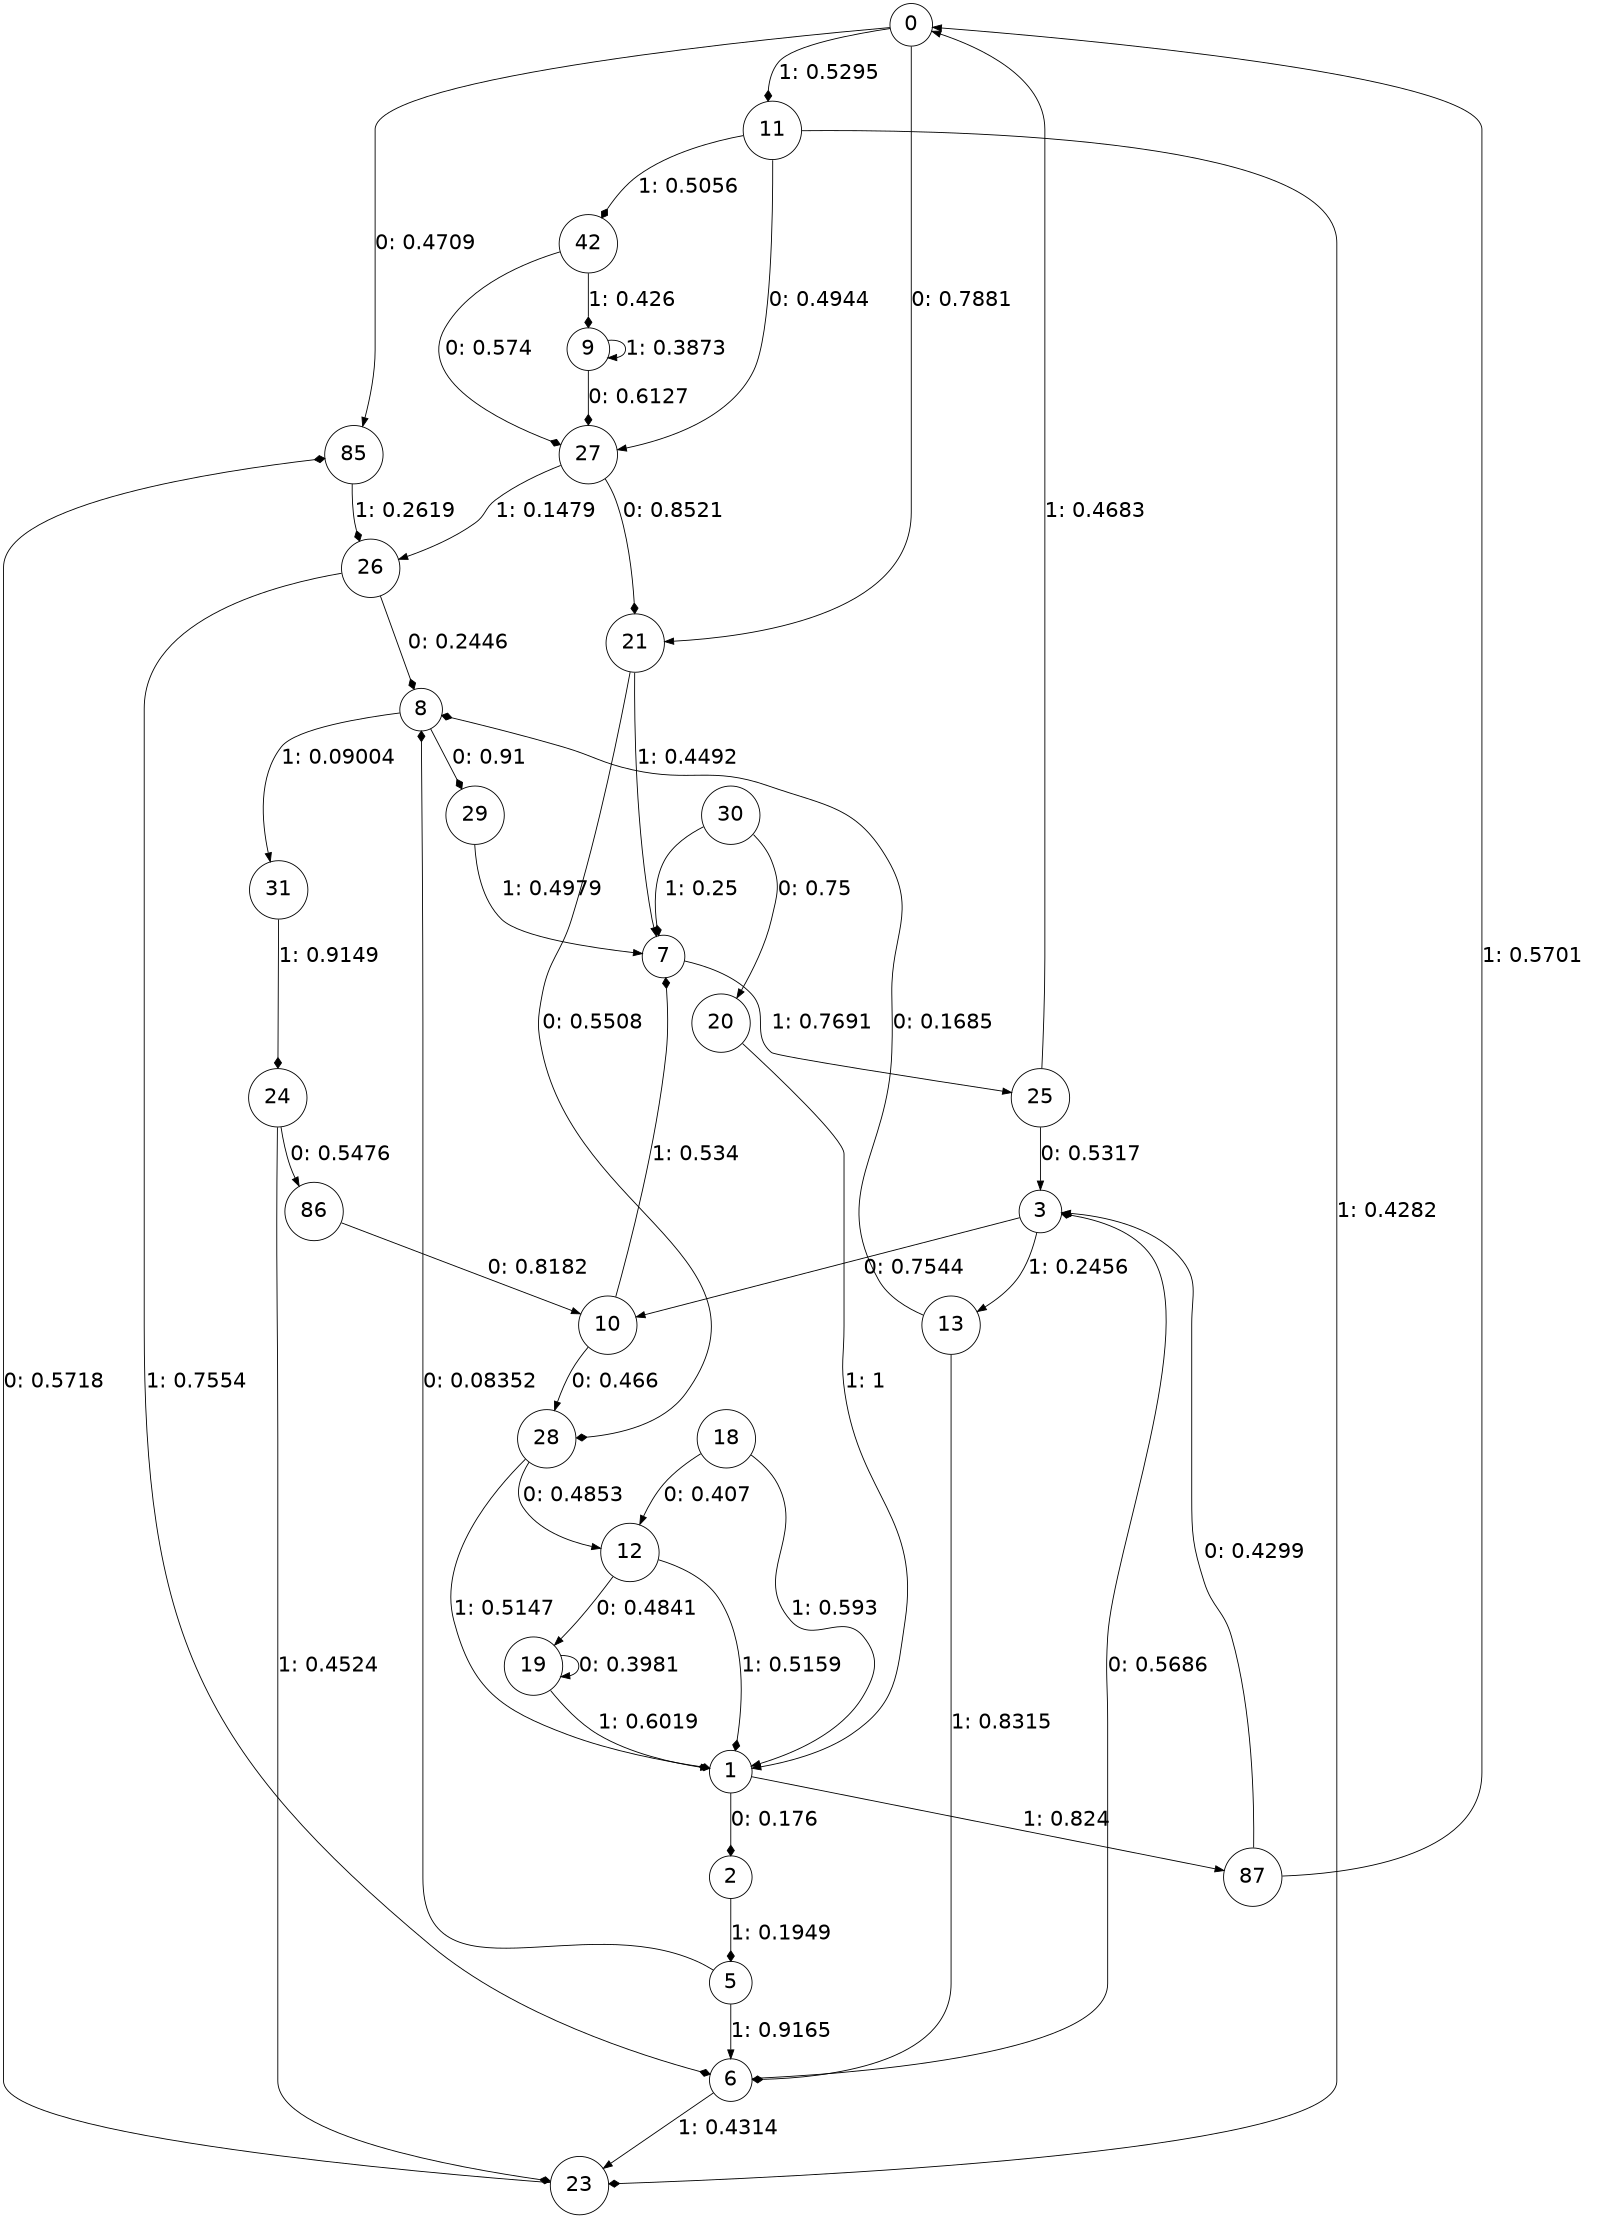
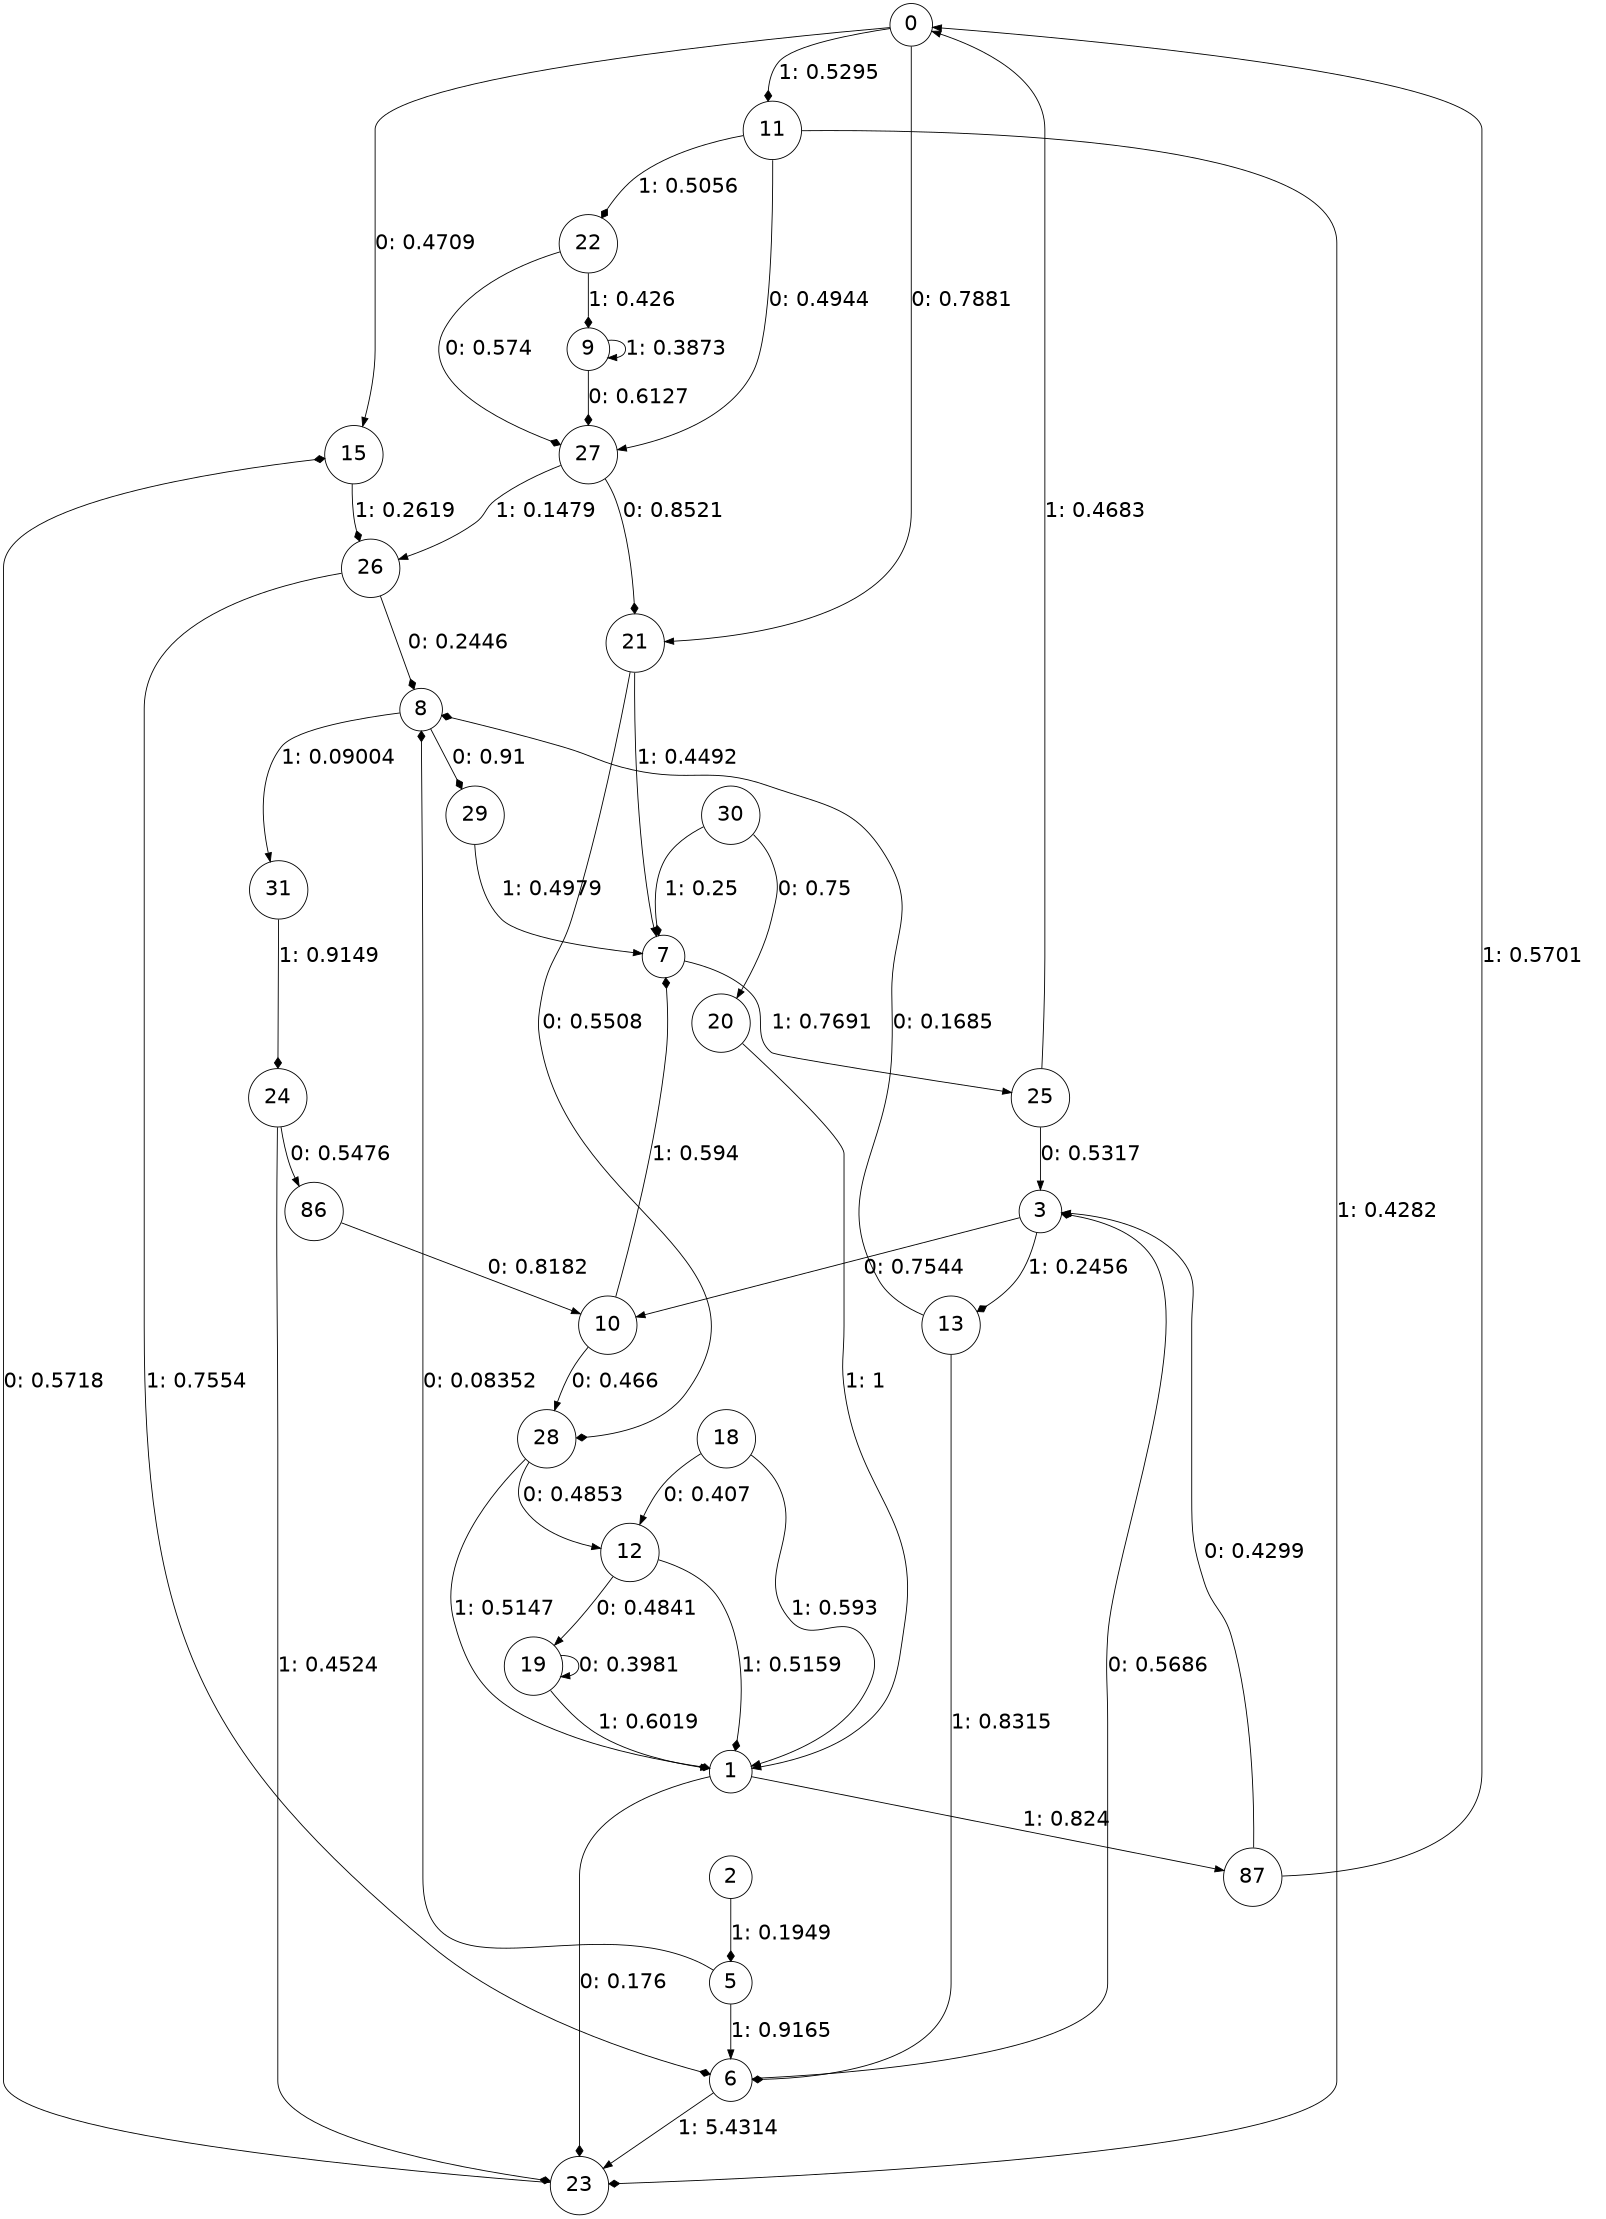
(588, 244) -> (588, 244)
(354, 455) -> (354, 455)
(709, 1155) -> (709, 1155)
(1019, 1276) -> (1019, 1276)
(731, 1819) -> (579, 1923)
(738, 2129) -> (738, 2129)
